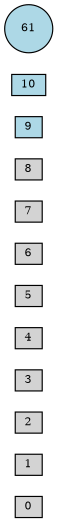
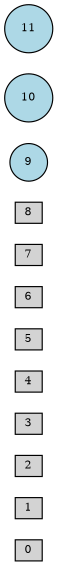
(29, 29) -> (29, 29)
(29, 85) -> (29, 98)
(29, 127) -> (29, 162)
